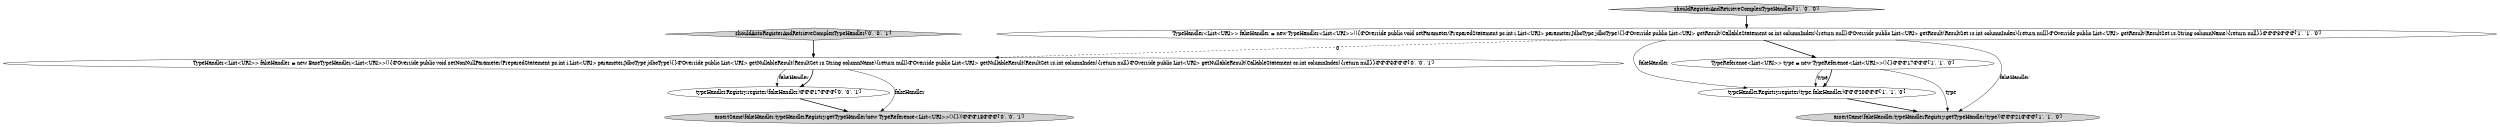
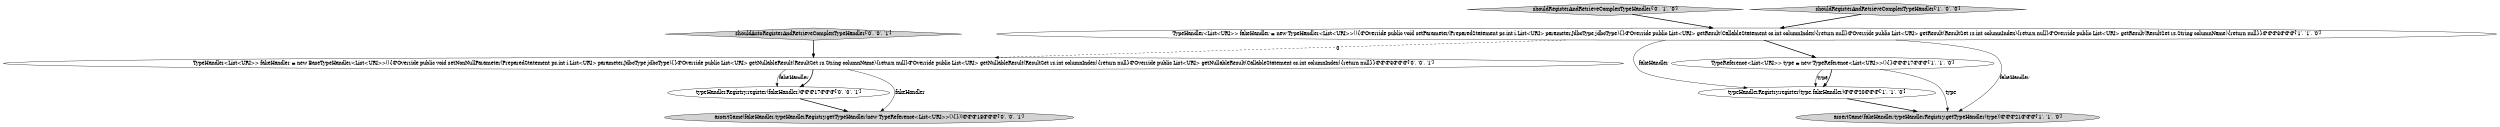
none -> (1605, 9)
